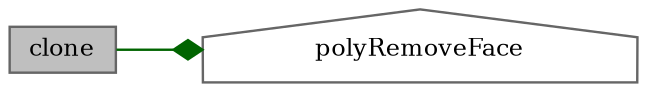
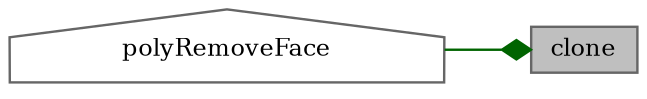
(145, 50) -> (473, 50)
